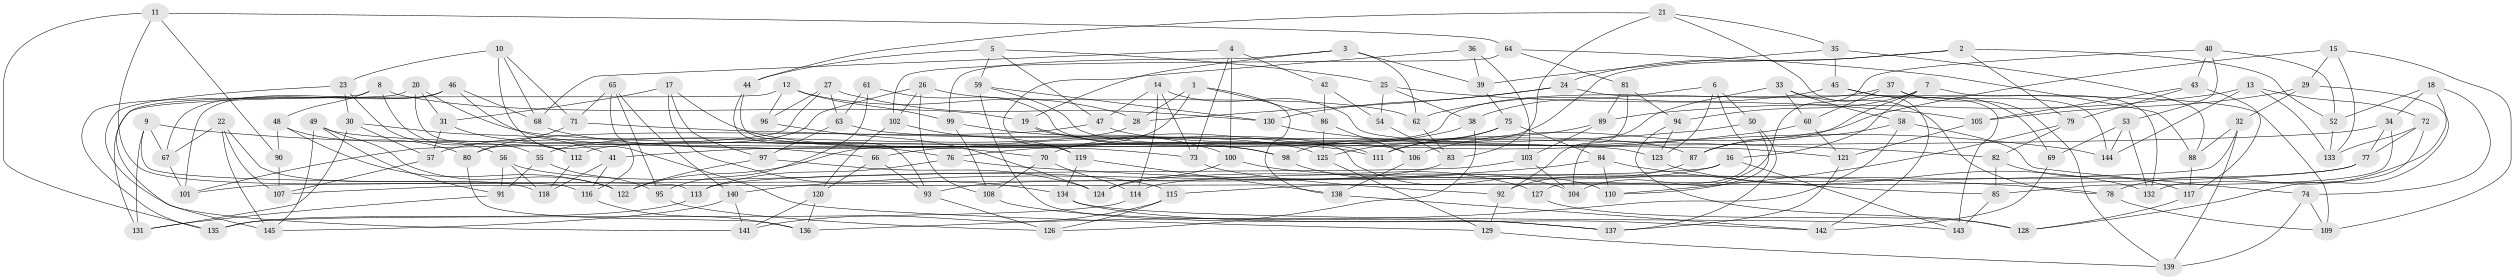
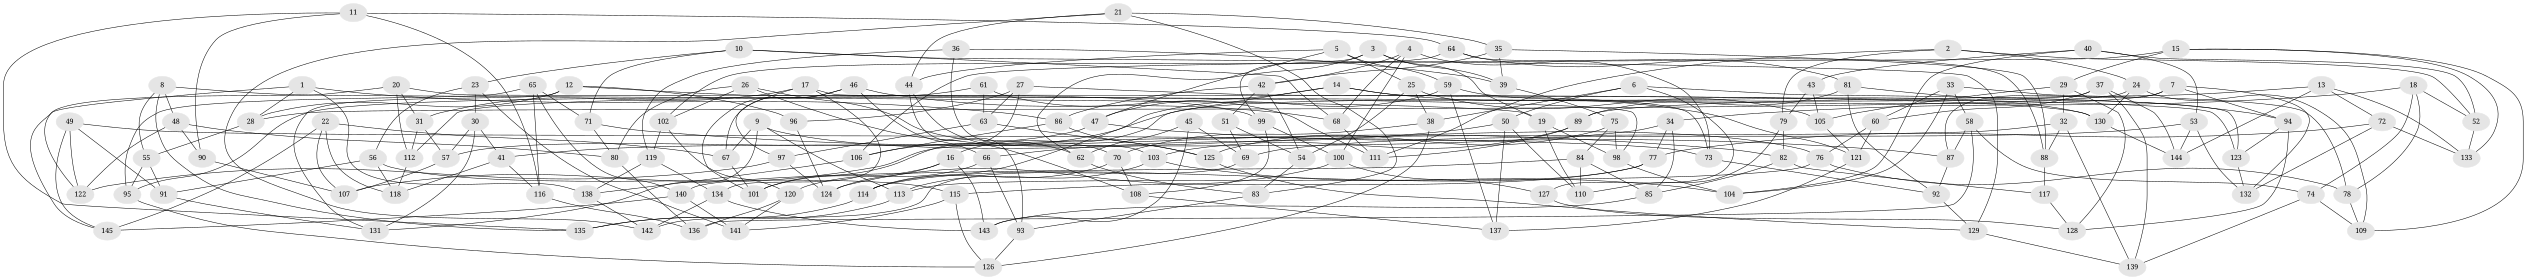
(1835, 69) -> (1371, 71)
none -> (1225, 122)
(2258, 131) -> none
